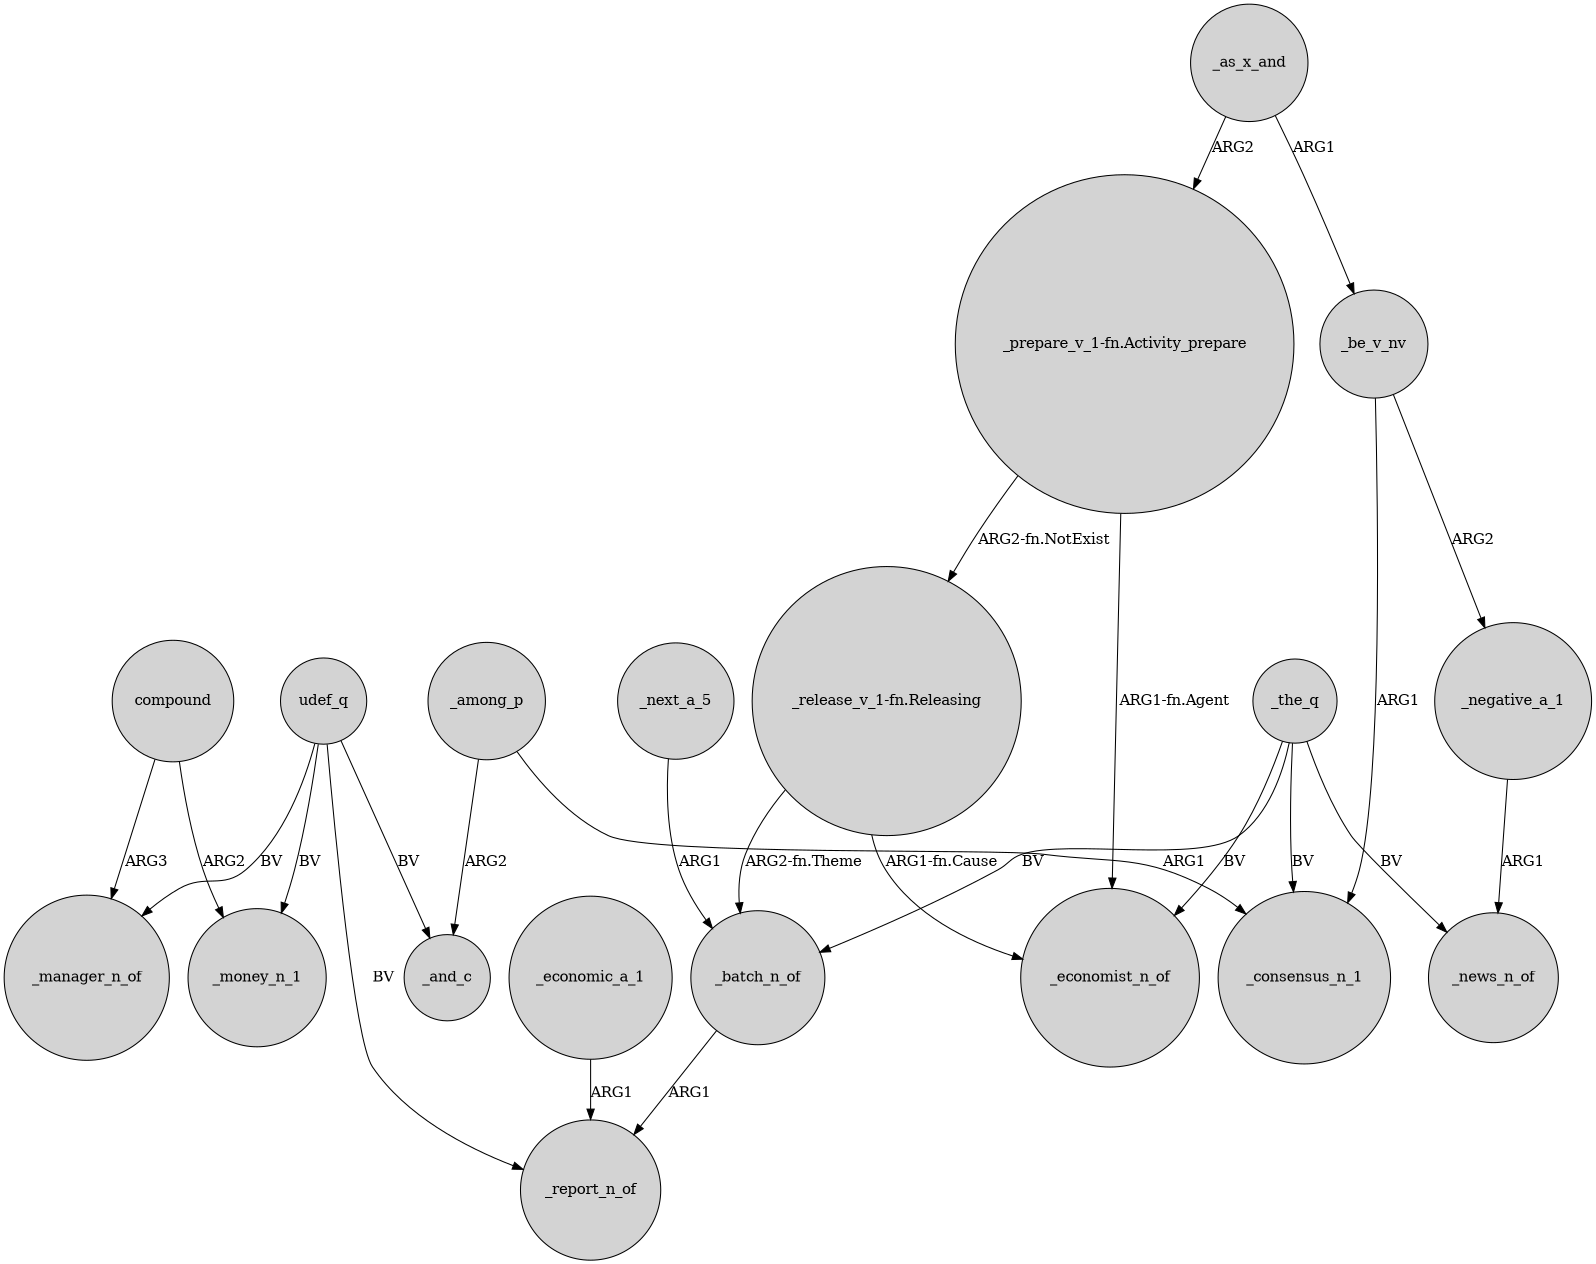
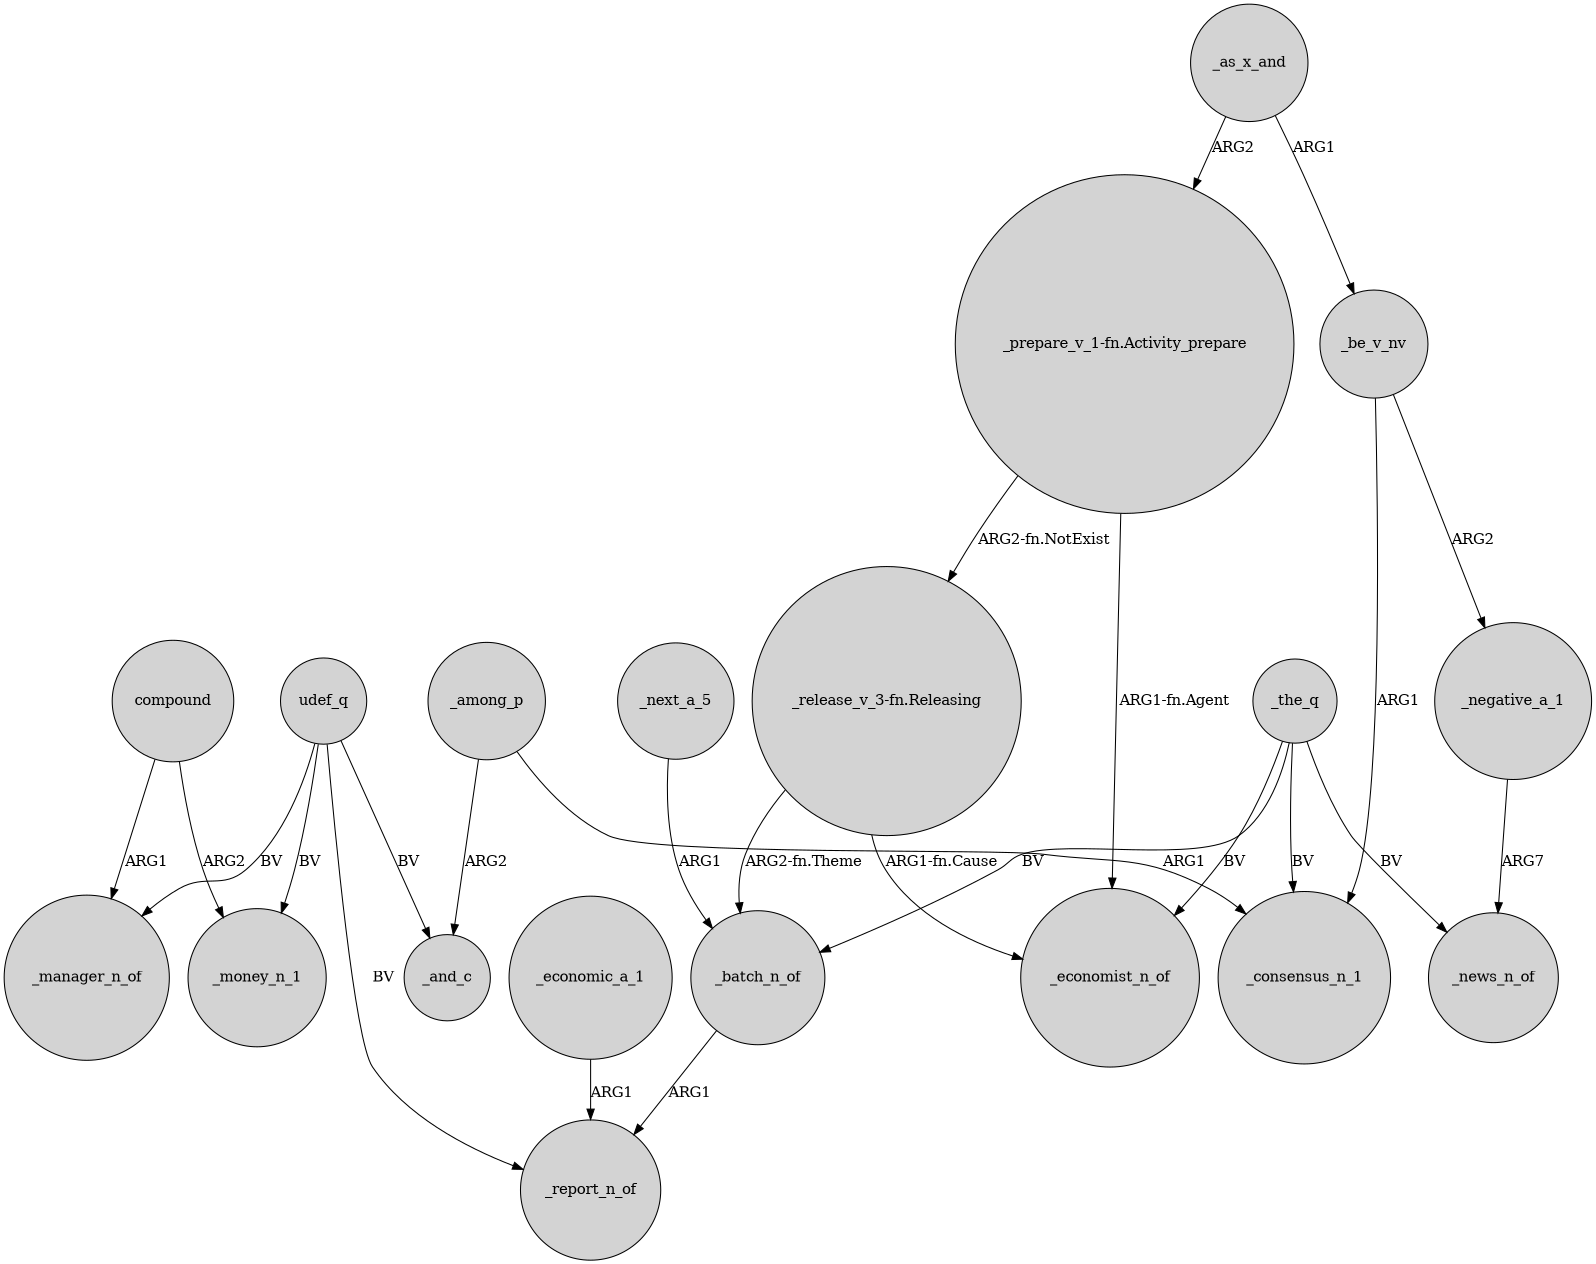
(887, 701) -> (887, 701)
(146, 862) -> (146, 862)
(1523, 862) -> (1523, 862)
